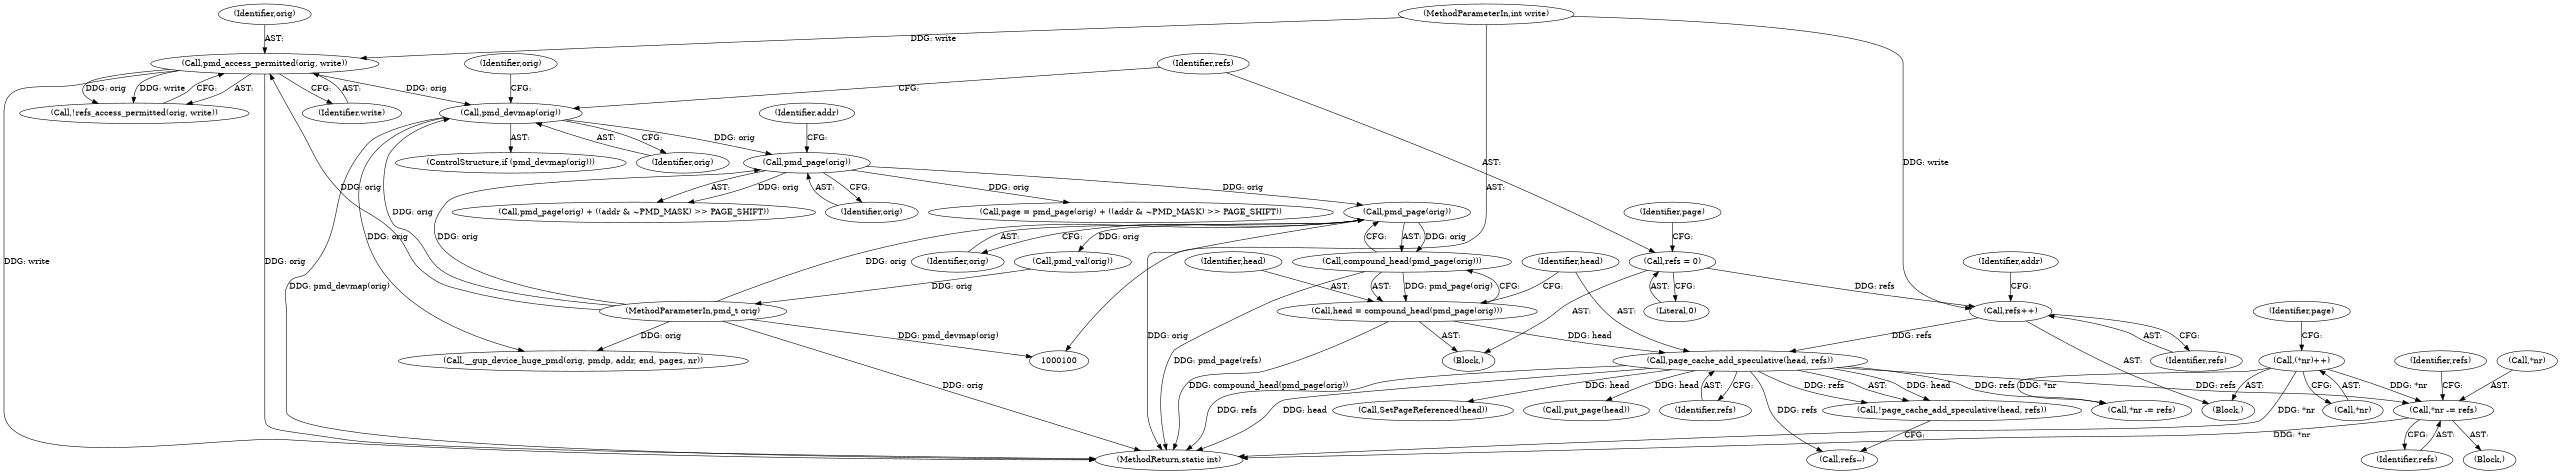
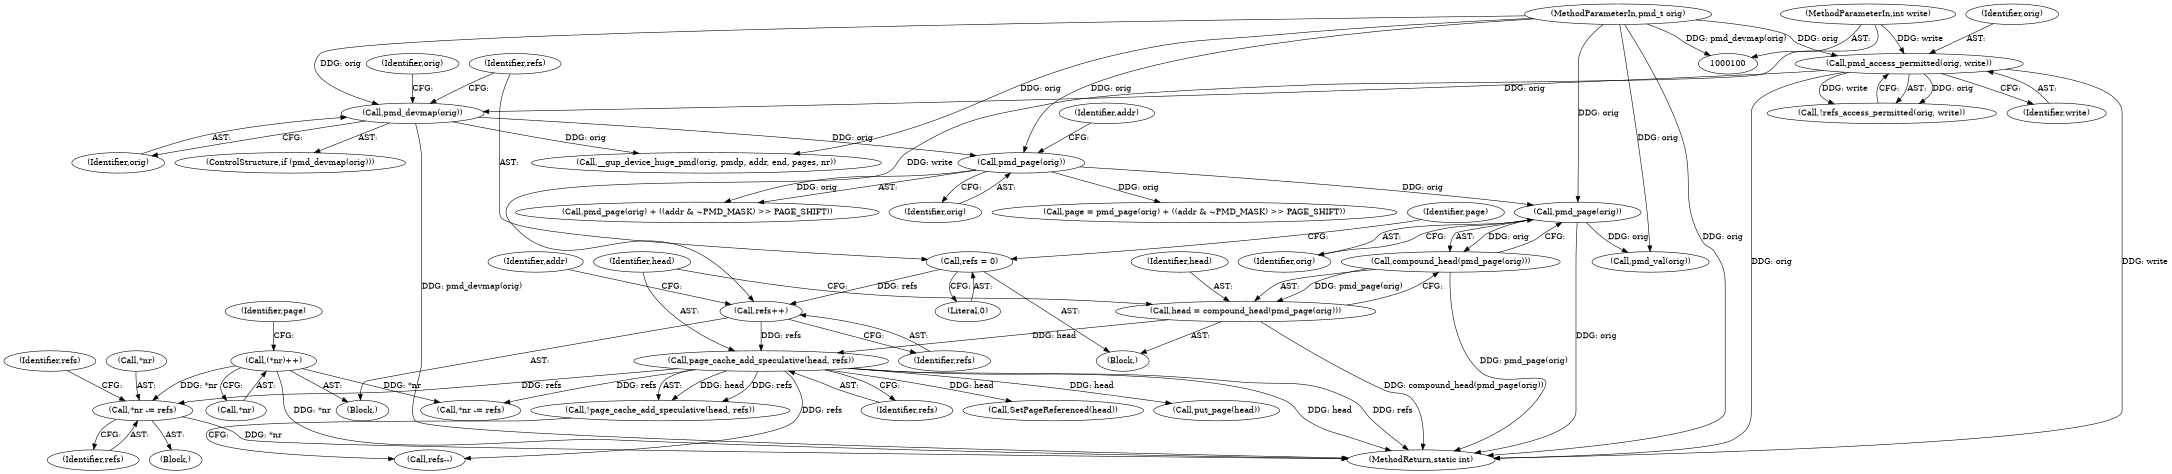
(896, 287) -> (1637, 135)
(1217, 361) -> (1524, 361)
